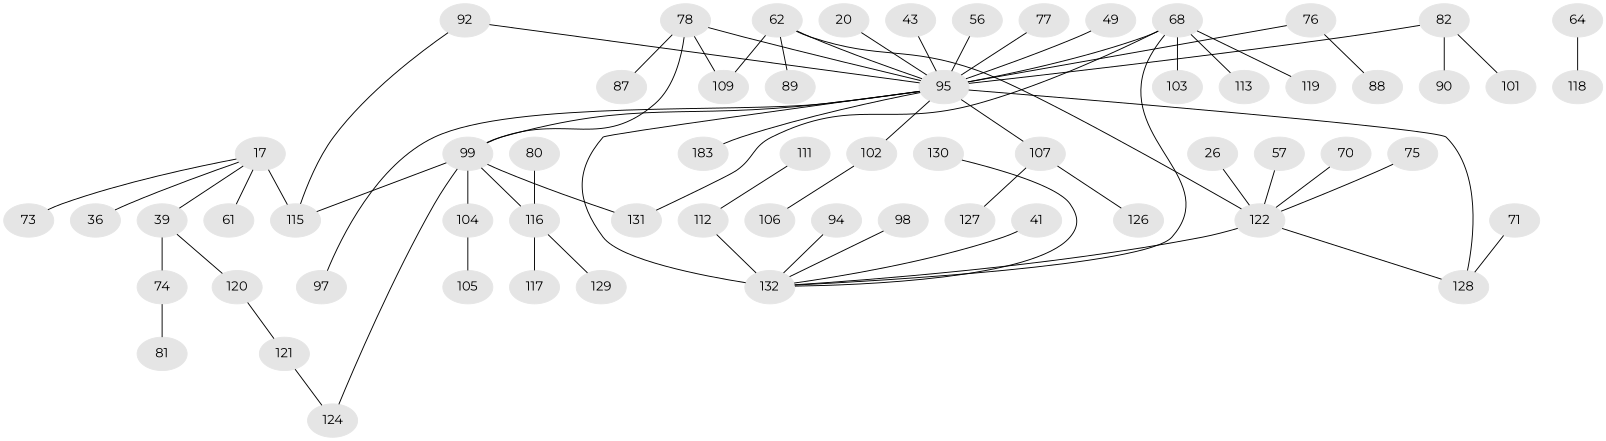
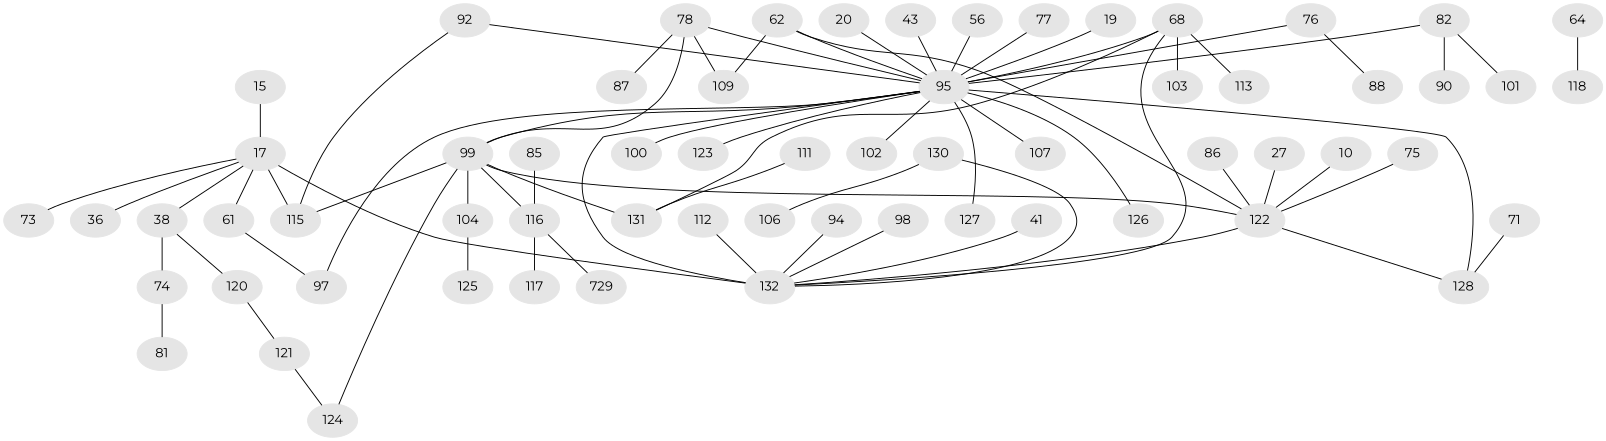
(1111, 20) -> (1111, 20)
none -> (260, 87)
(790, 87) -> none
(1311, 87) -> none
(535, 154) -> (535, 154)
none -> (636, 154)
(703, 154) -> (703, 154)
(1213, 154) -> (1213, 154)
(1279, 154) -> (1279, 154)
(1346, 154) -> (1346, 154)
(754, 187) -> (723, 185)
(821, 187) -> (854, 187)
(1005, 187) -> (974, 151)
(1089, 187) -> (1062, 130)
none -> (861, 195)
(162, 220) -> (162, 220)
none -> (504, 250)
none -> (275, 254)
(468, 287) -> (468, 287)
(601, 287) -> (601, 287)
